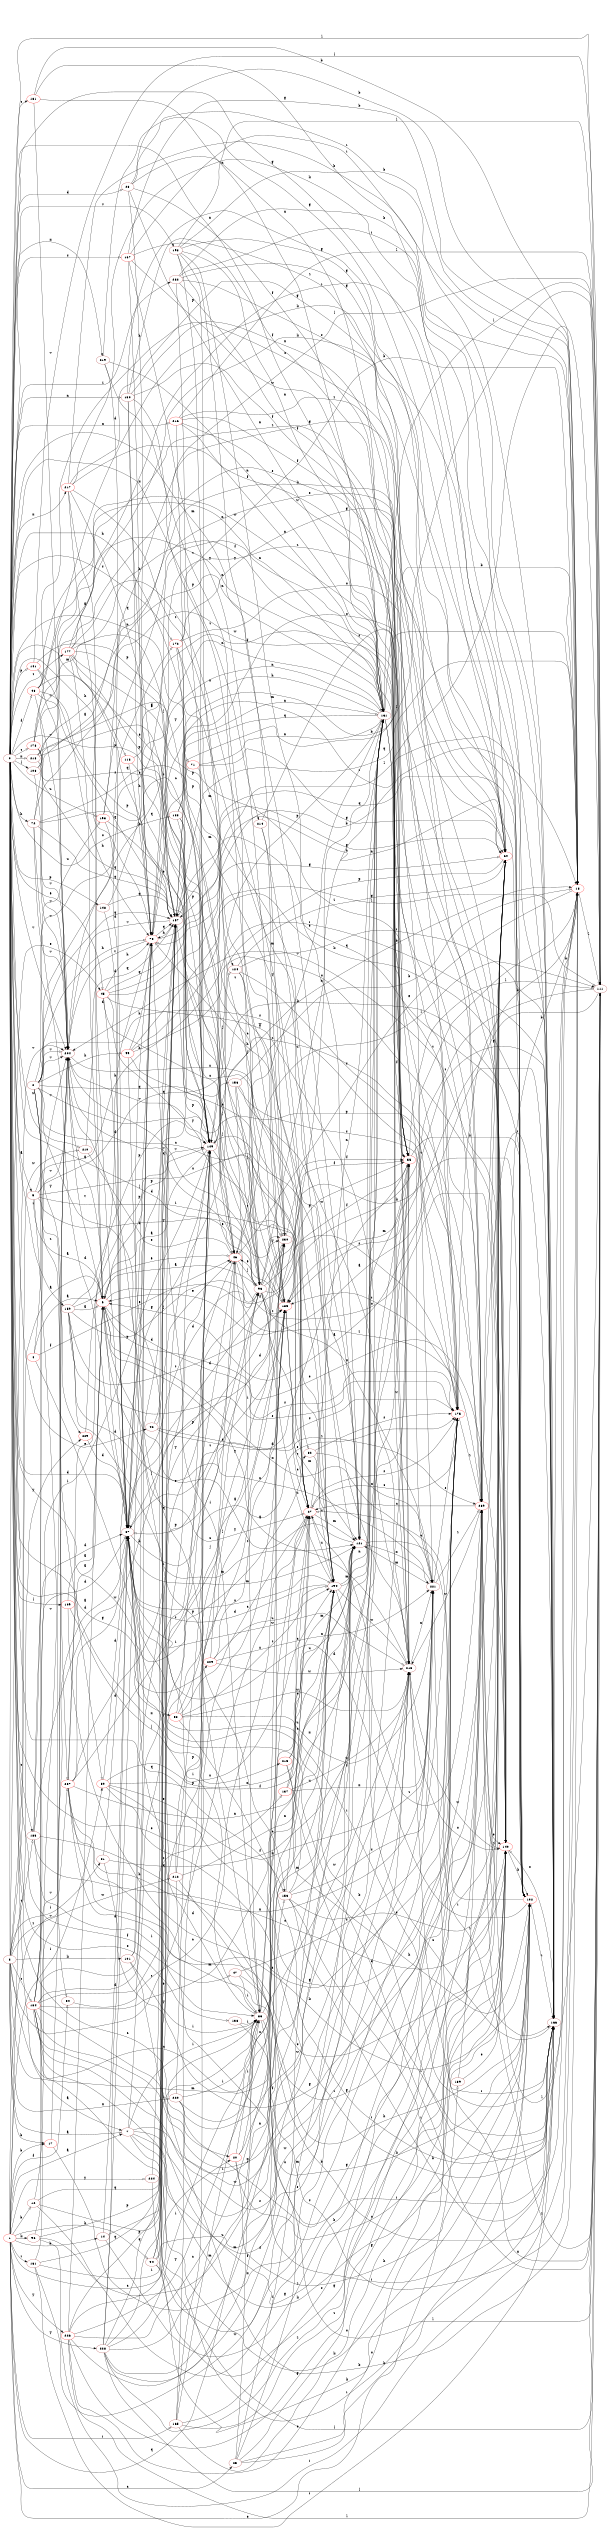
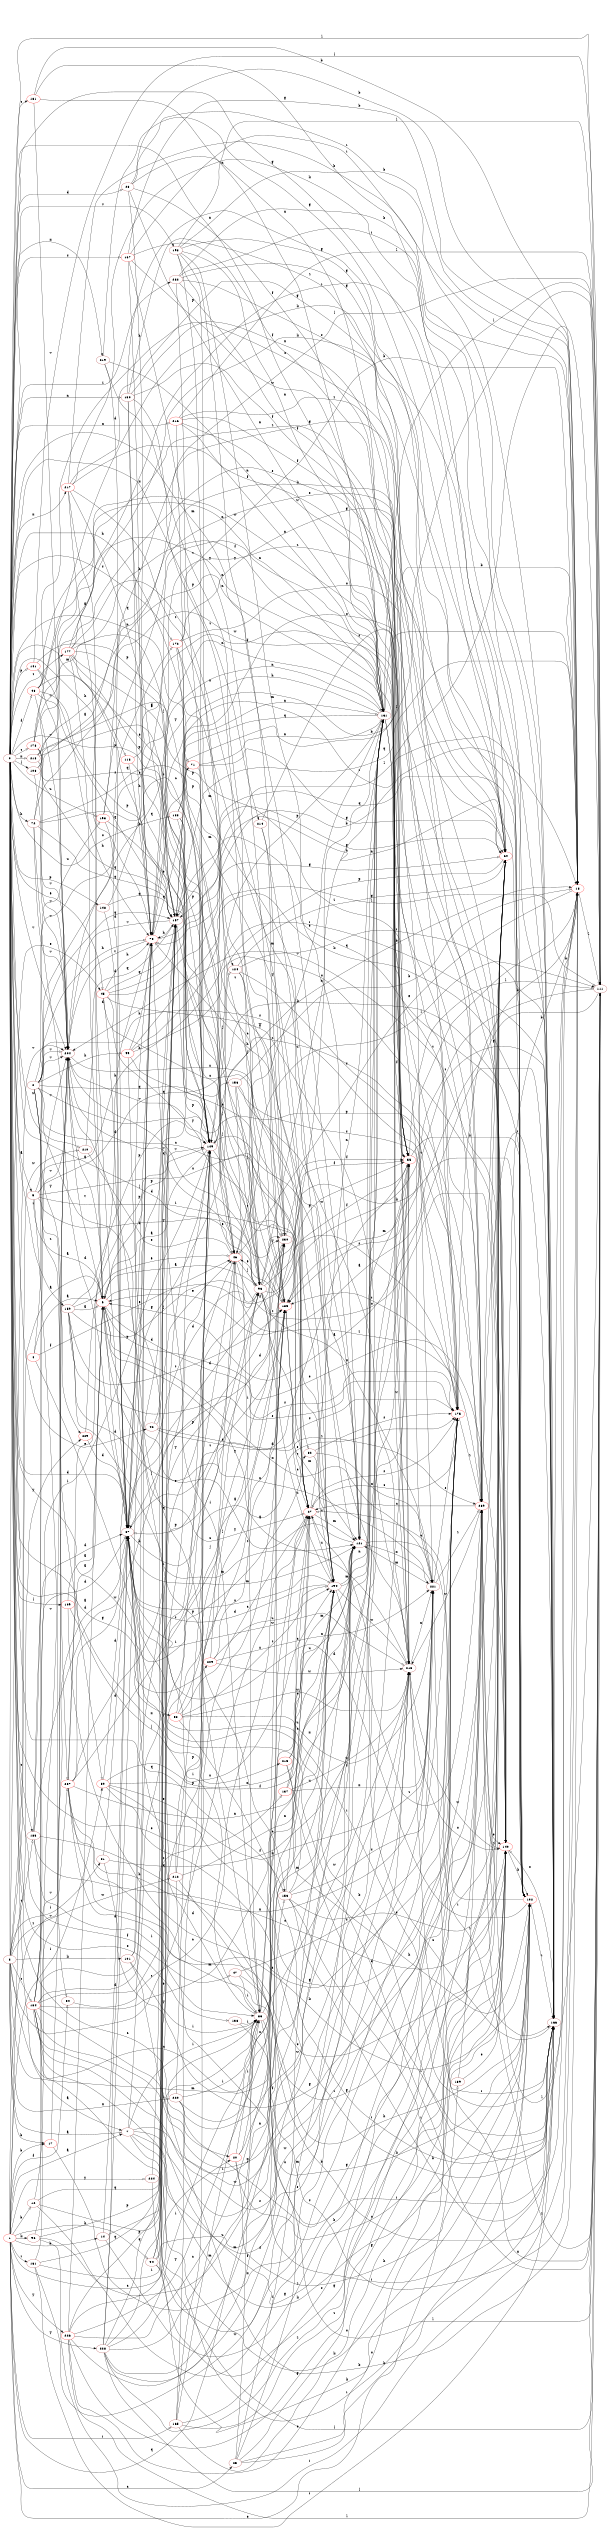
(163, 930) -> (175, 857)
